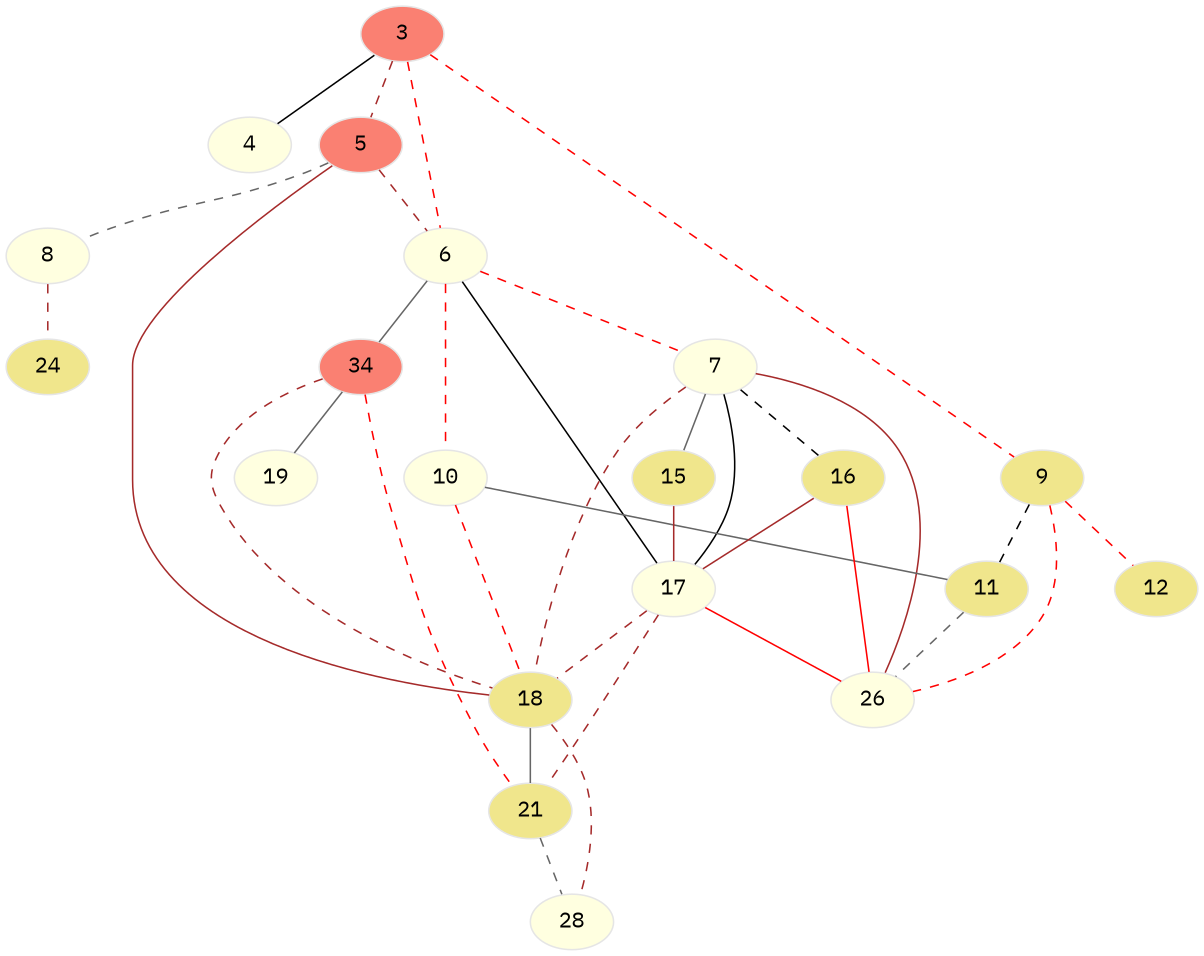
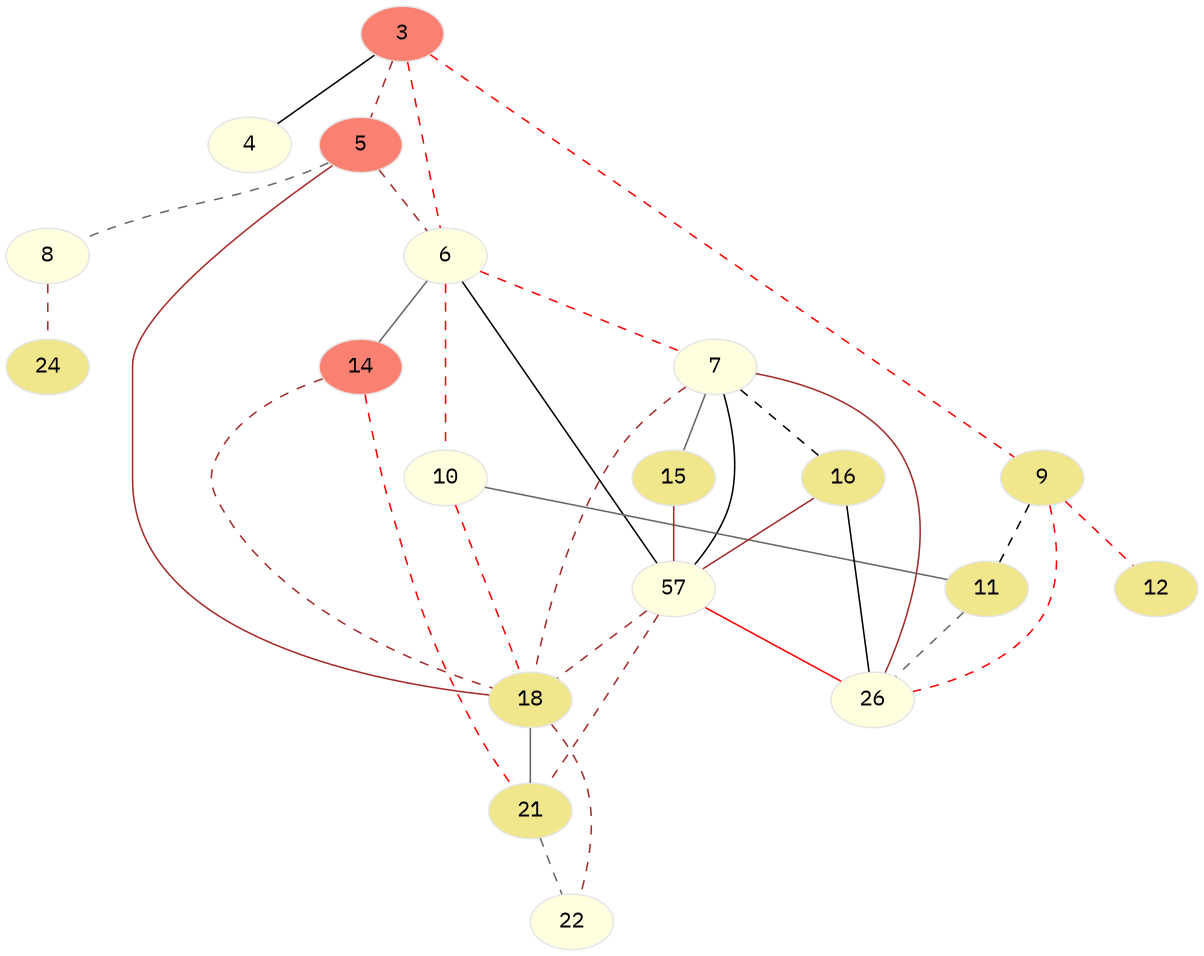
(361, 367) -> (361, 367)
(276, 478) -> none
(674, 589) -> (674, 589)
(858, 589) -> (858, 589)
(572, 922) -> (572, 922)
